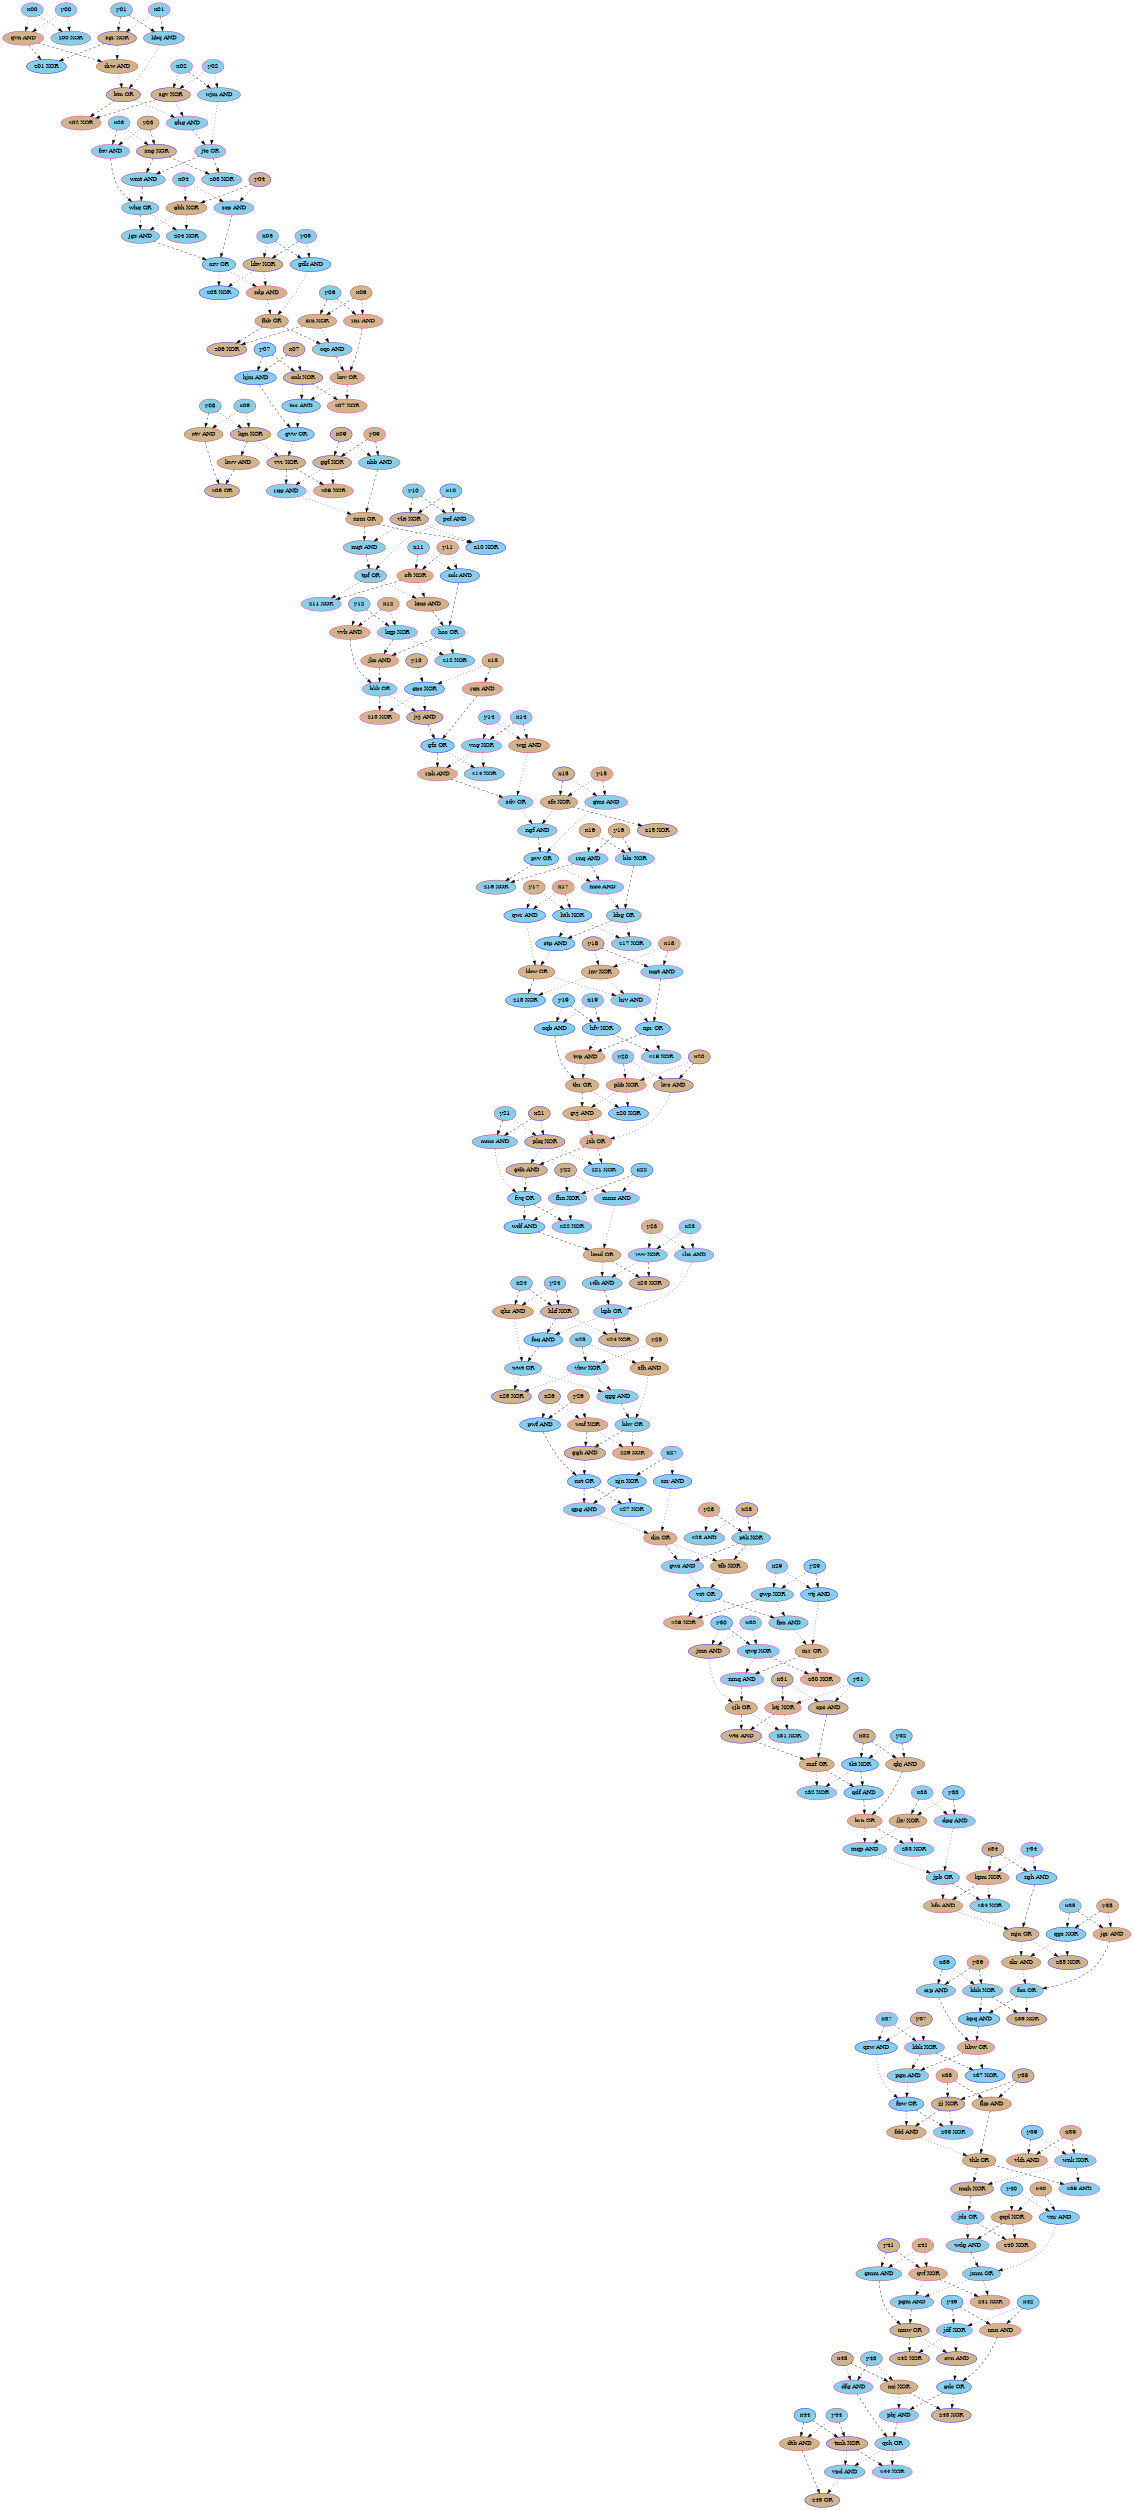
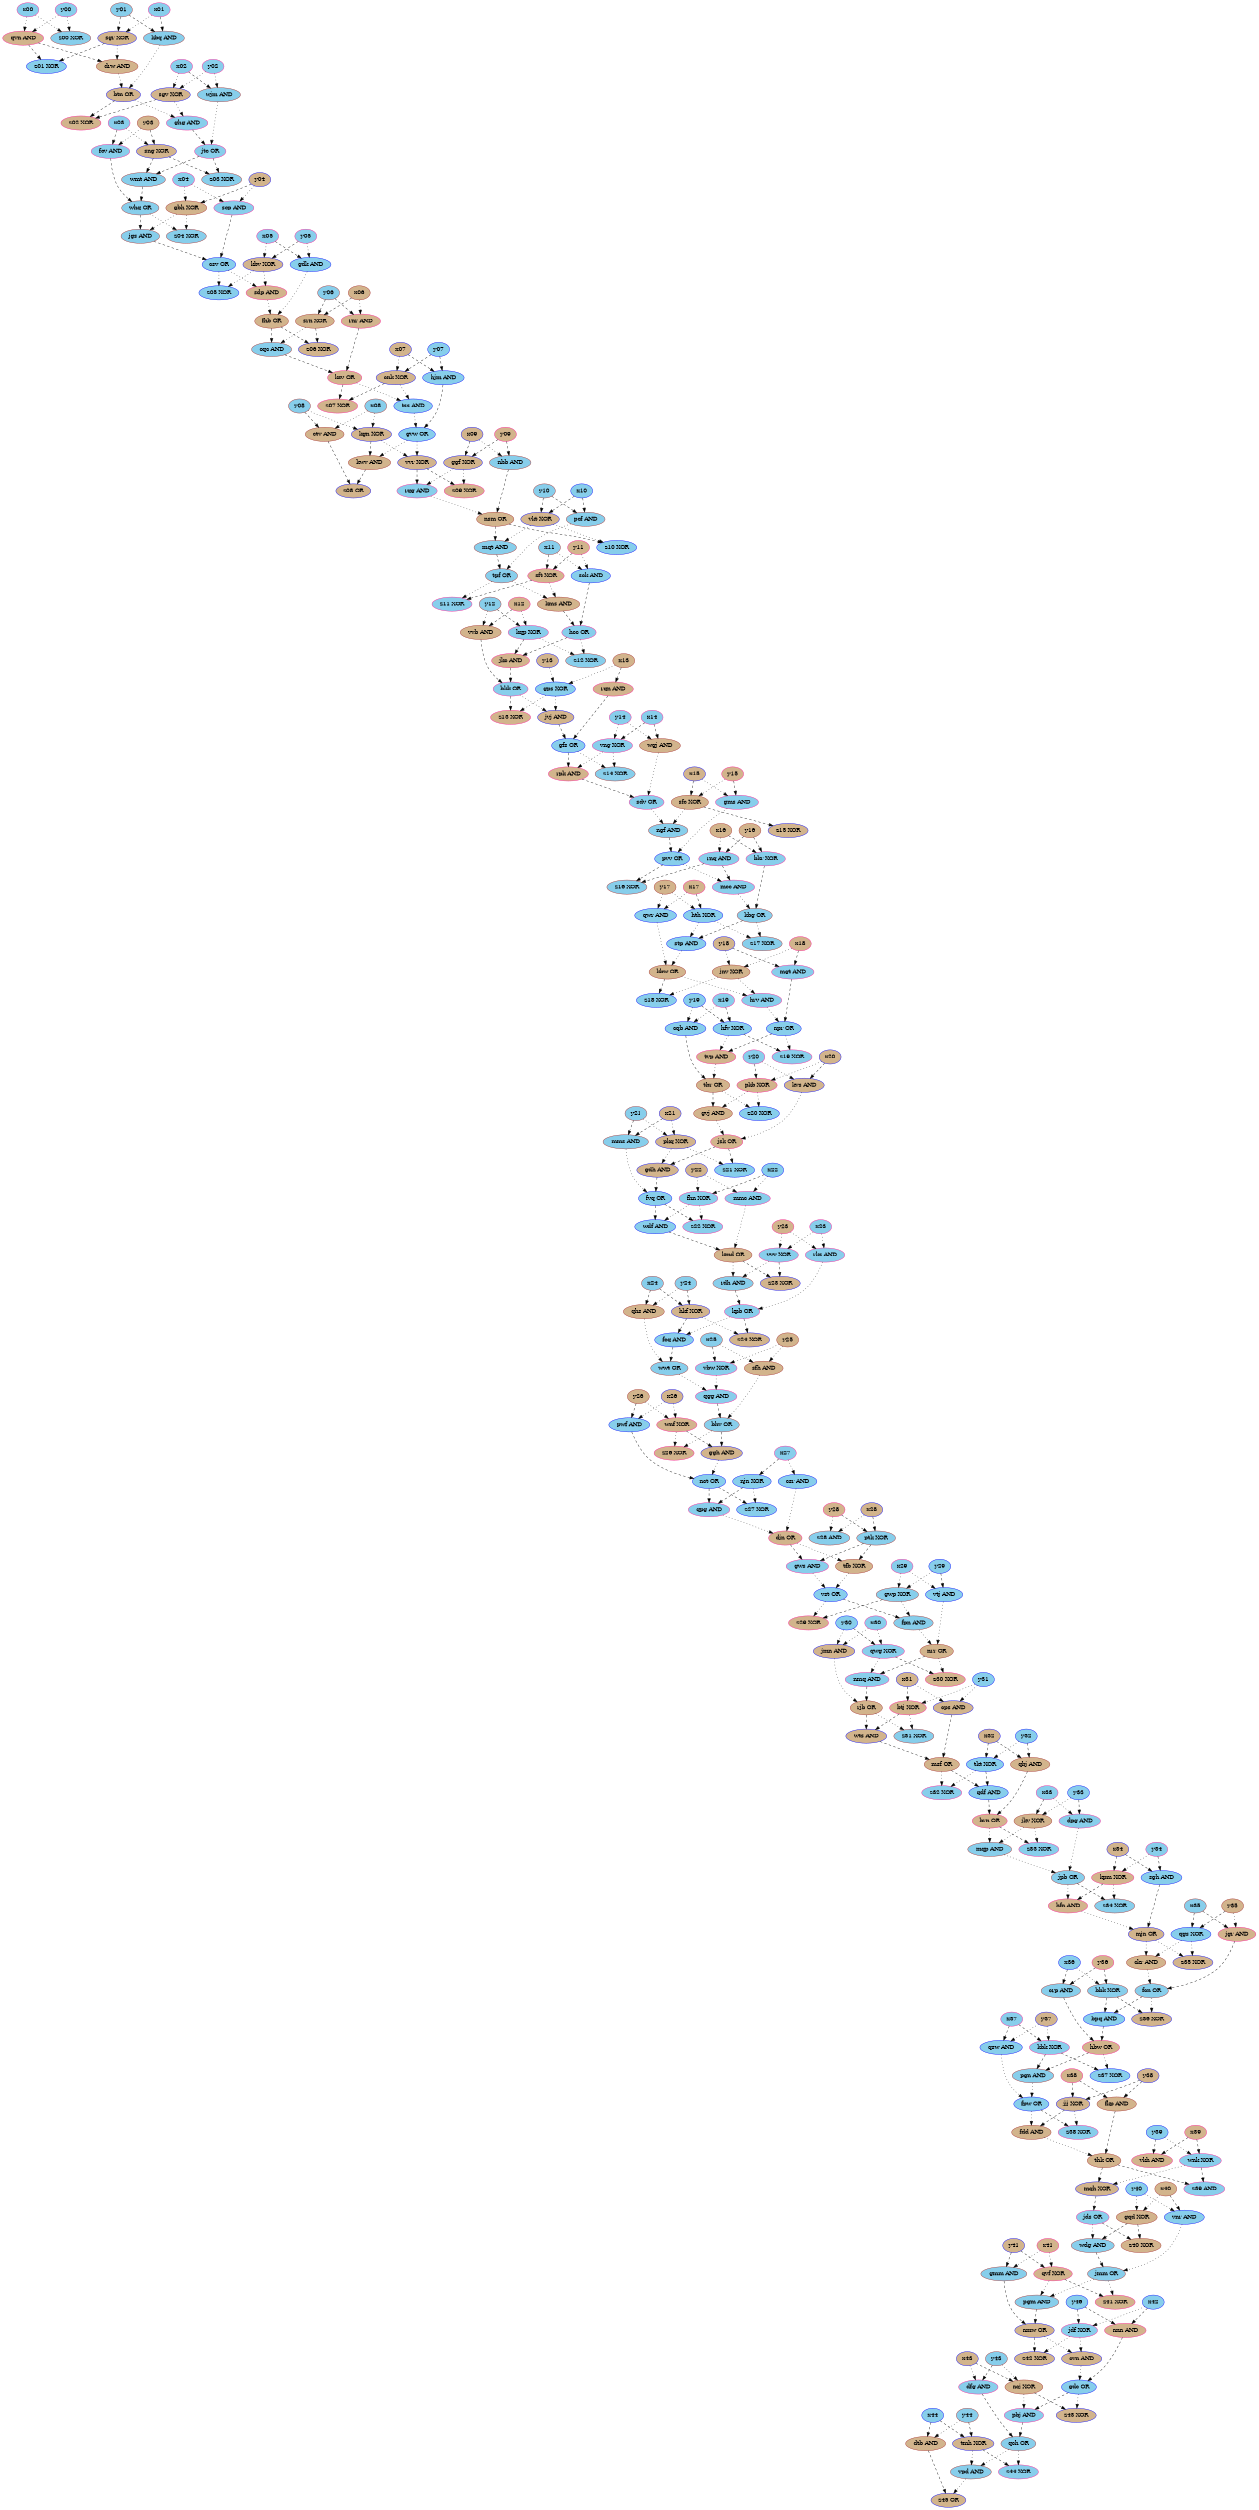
none -> (396, 447)
(350, 632) -> (481, 632)
(511, 1397) -> none
